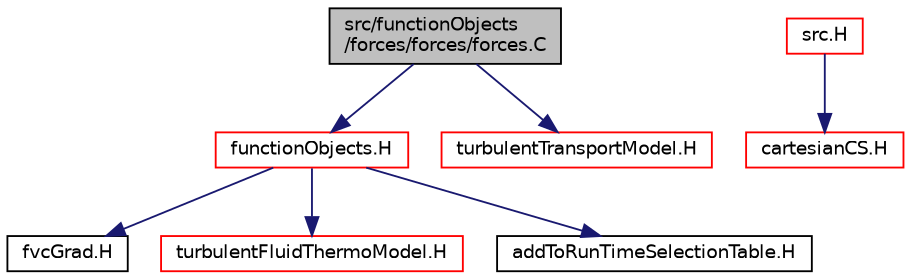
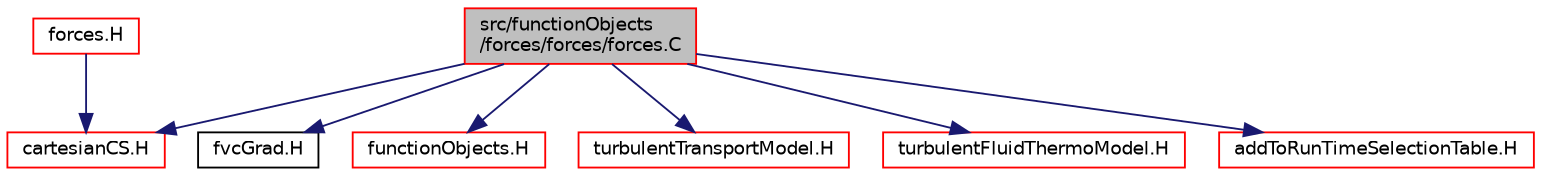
(445, 36) -> (580, 36)
(825, 36) -> (86, 36)
none -> (320, 96)
(312, 192) -> (819, 96)
(198, 198) -> (413, 95)
(474, 199) -> (970, 92)
(654, 254) -> (1377, 150)
